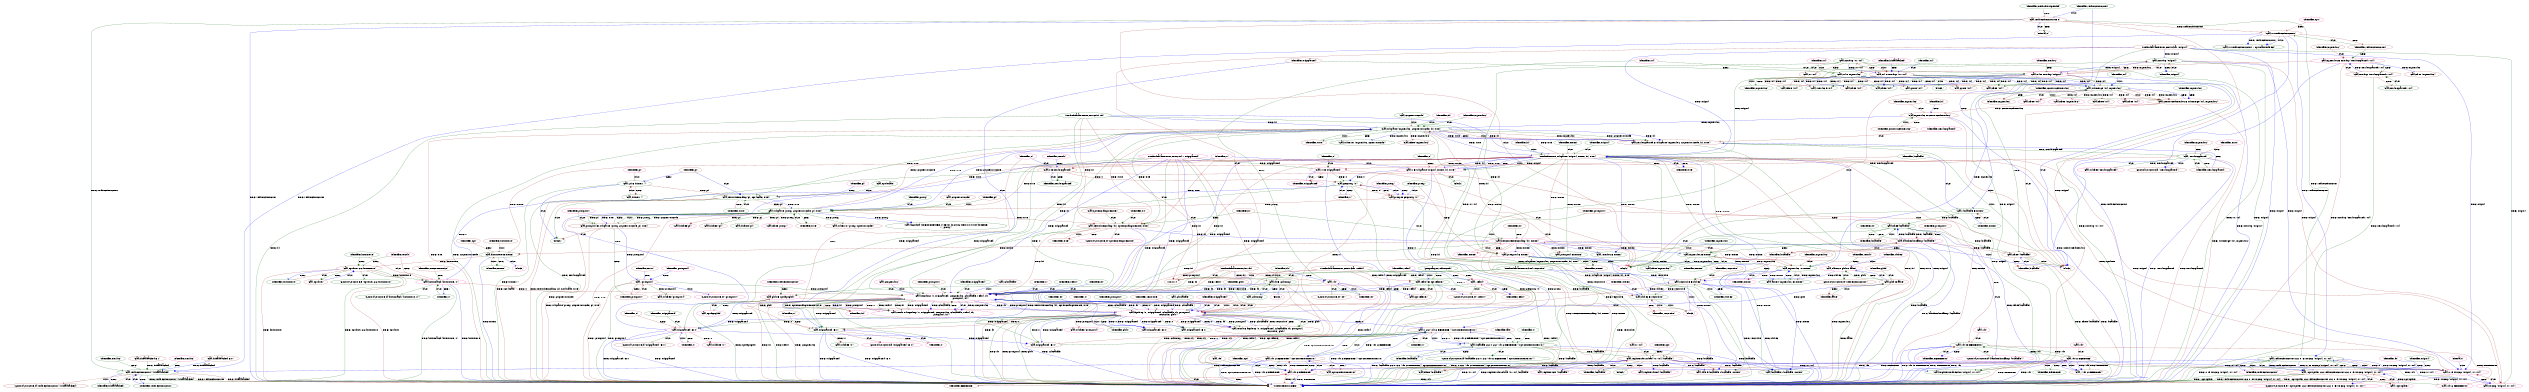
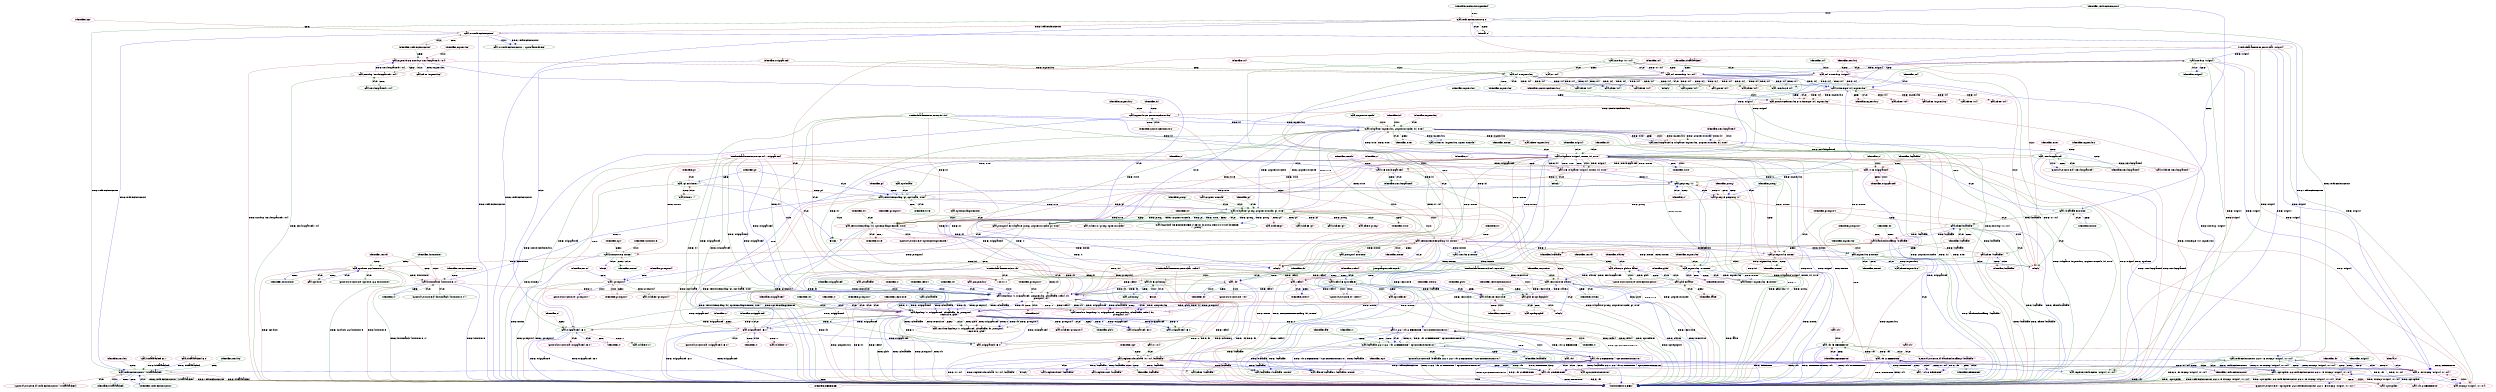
(2134, 145) -> (2226, 236)
(1568, 156) -> (1577, 156)
(737, 302) -> (1519, 279)
